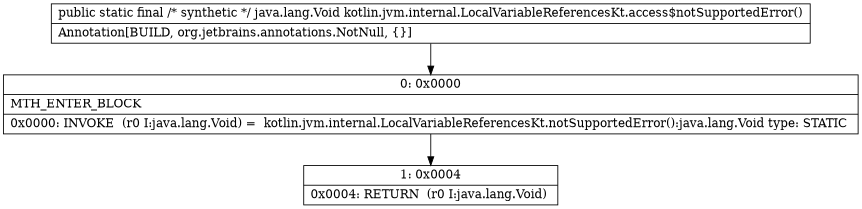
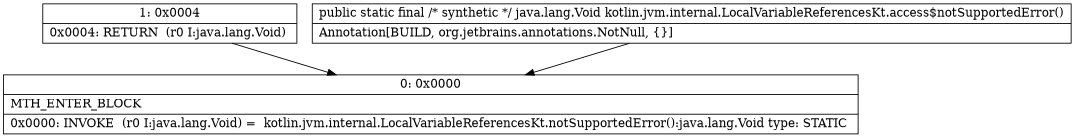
(431, 145) -> (280, 58)
